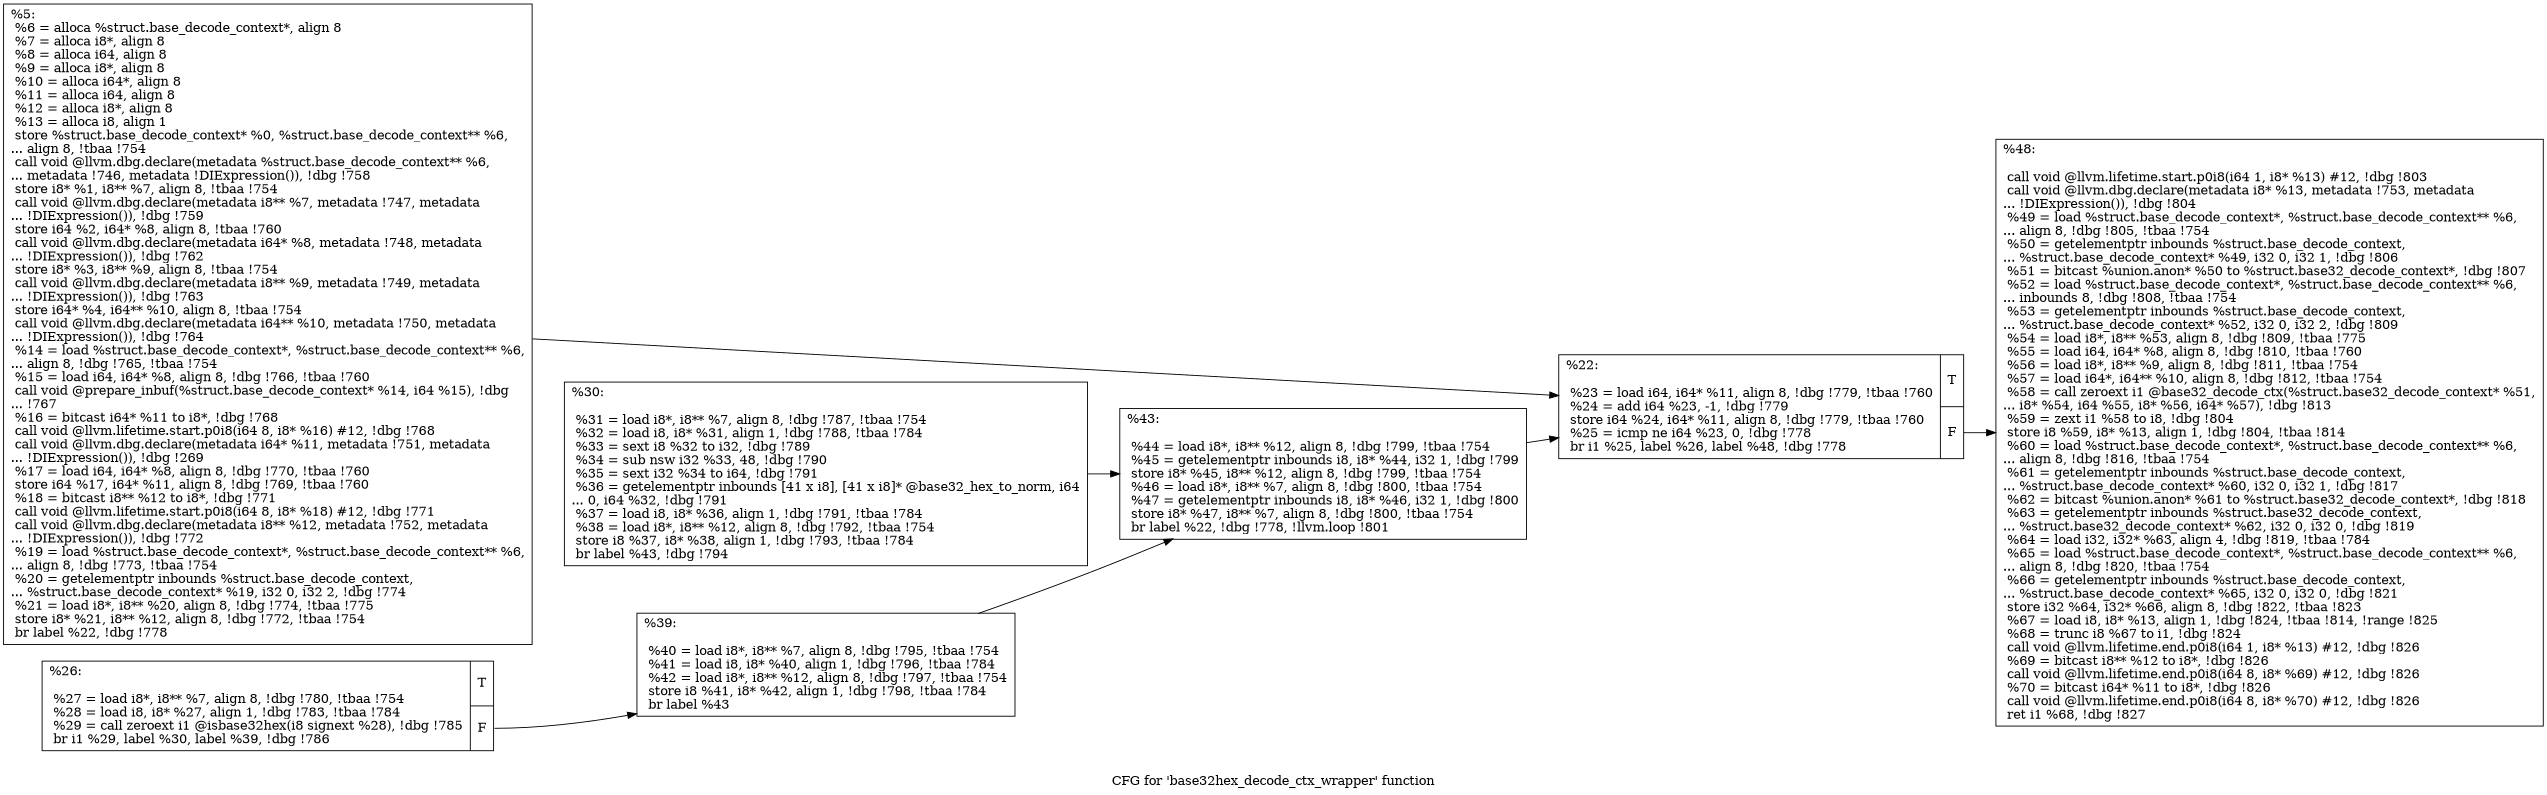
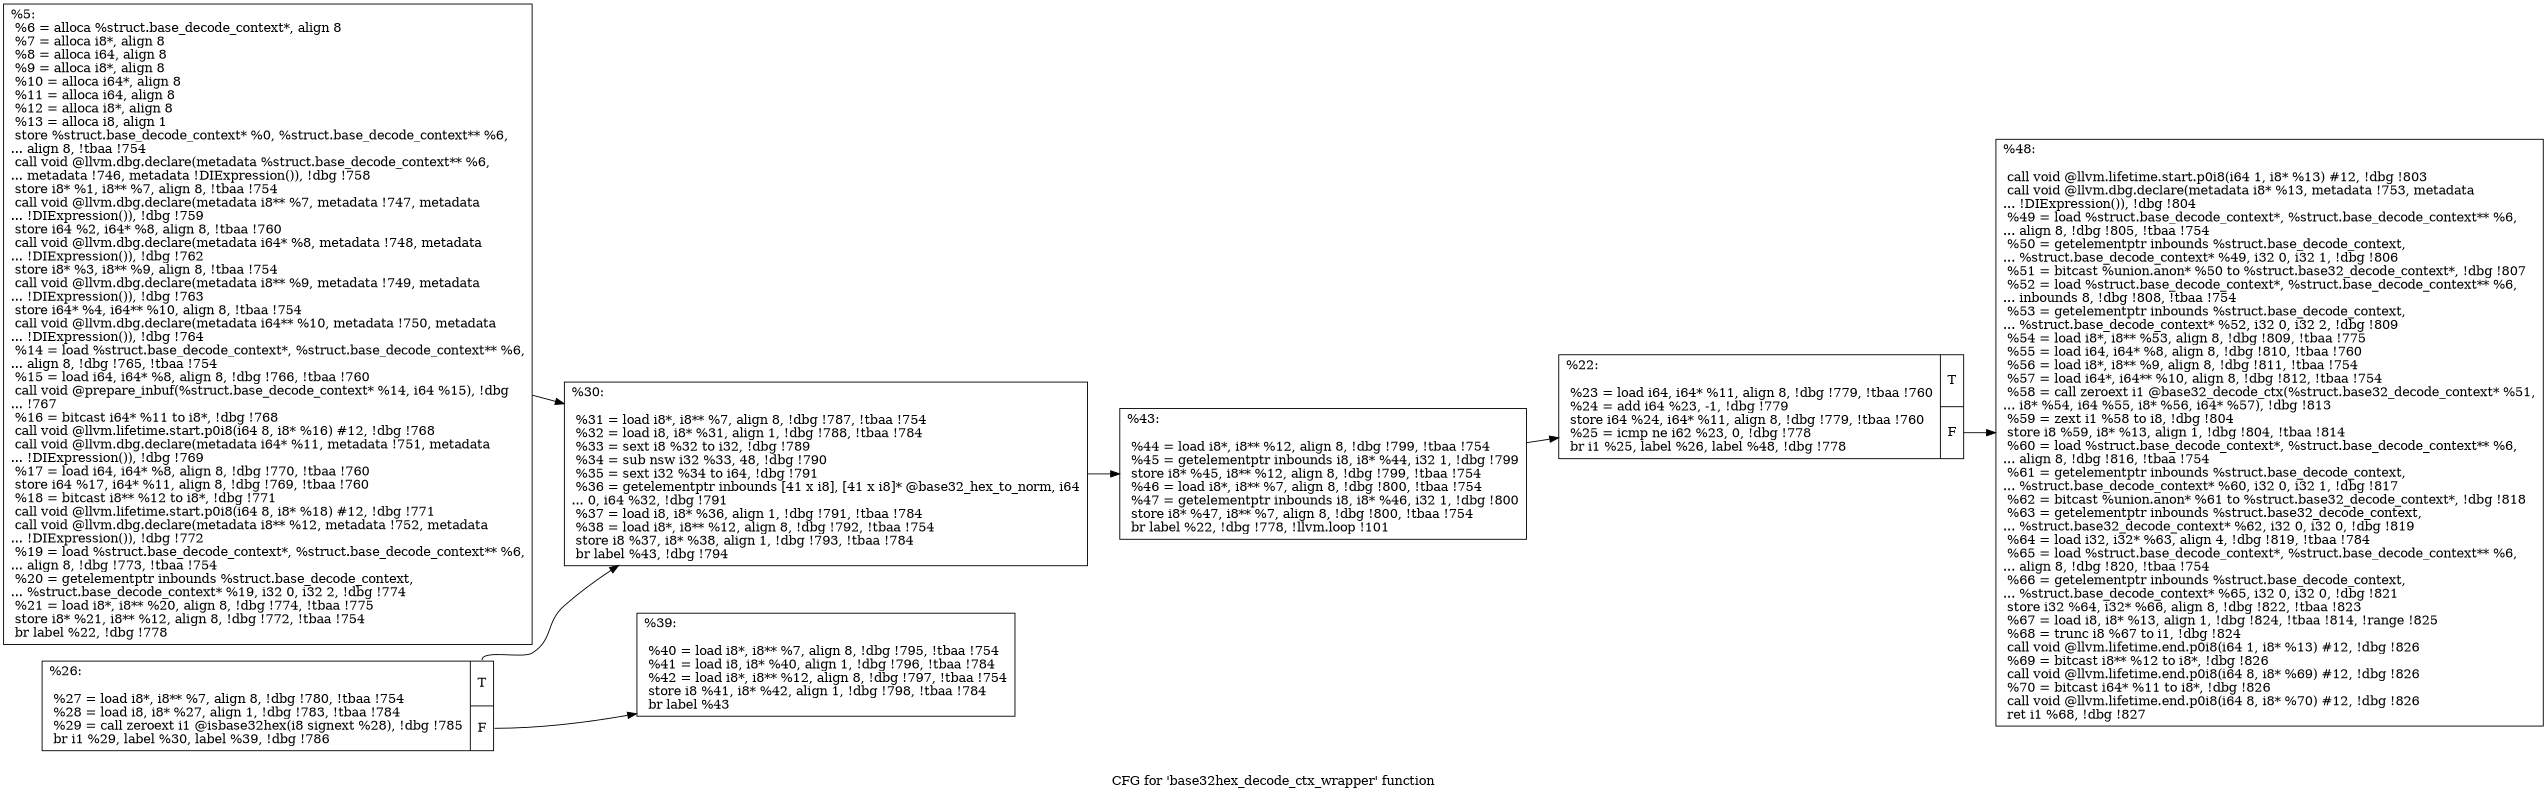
(1041, 367) -> (544, 398)
(1689, 434) -> (1689, 434)
(108, 458) -> (108, 458)
(1258, 528) -> (1258, 528)
(1072, 579) -> none
none -> (550, 628)
